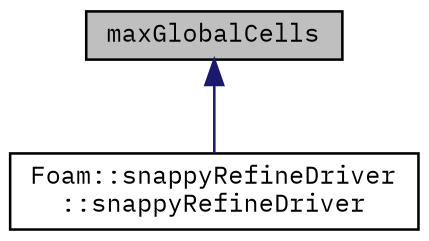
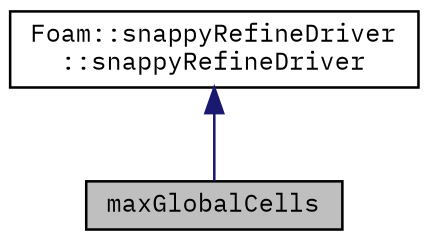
(214, 120) -> (214, 147)
